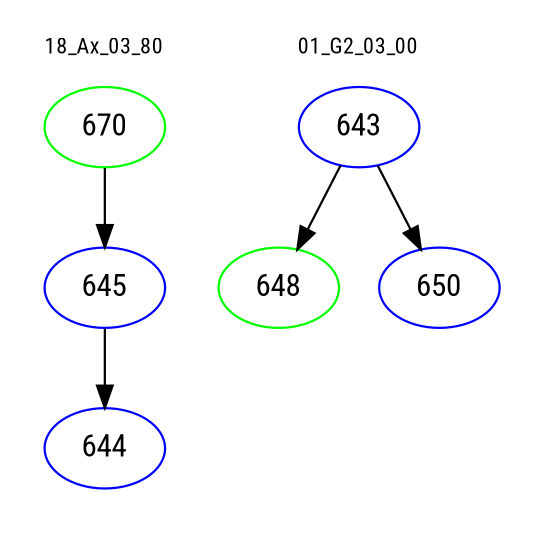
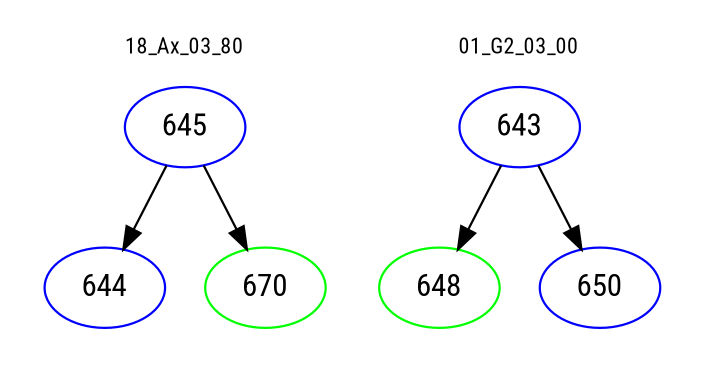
(105, 197) -> (220, 197)
